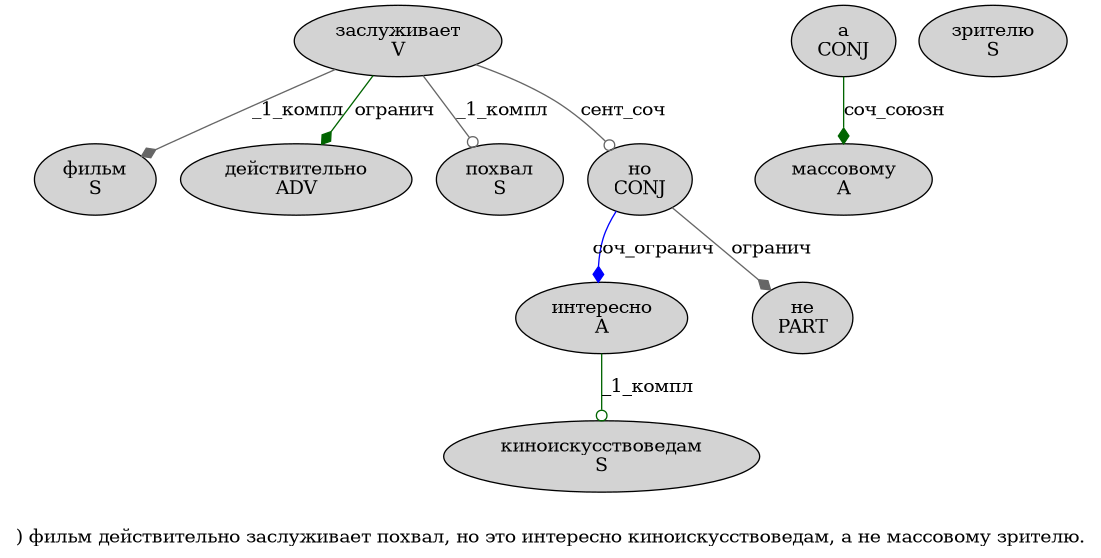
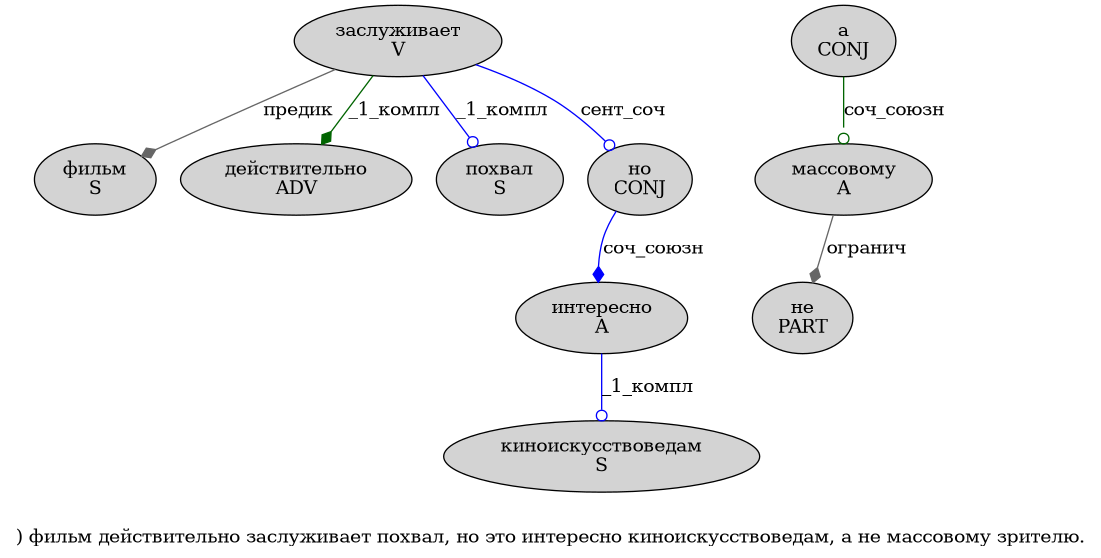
(993, 41) -> none
(545, 95) -> (545, 95)
(844, 102) -> (844, 102)
(446, 106) -> (446, 106)
(298, 110) -> (298, 110)
(395, 110) -> (395, 110)
(715, 244) -> (825, 241)
(653, 249) -> (653, 249)
(602, 382) -> (602, 382)
